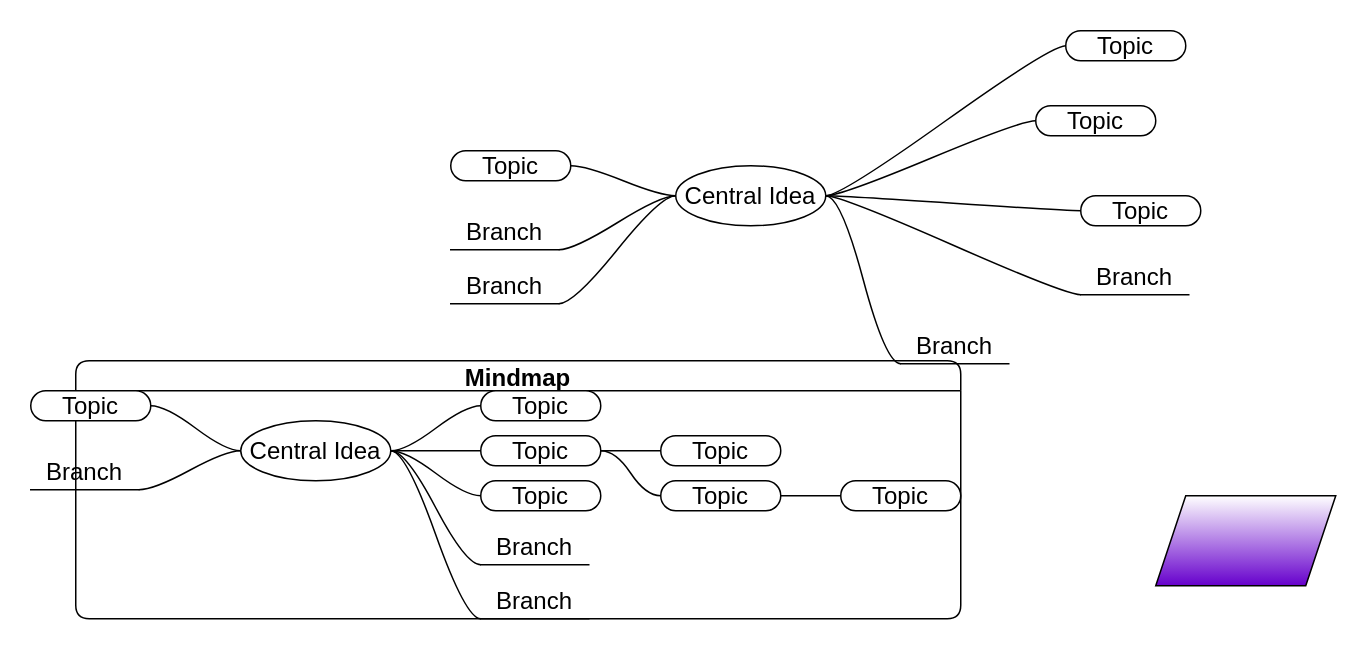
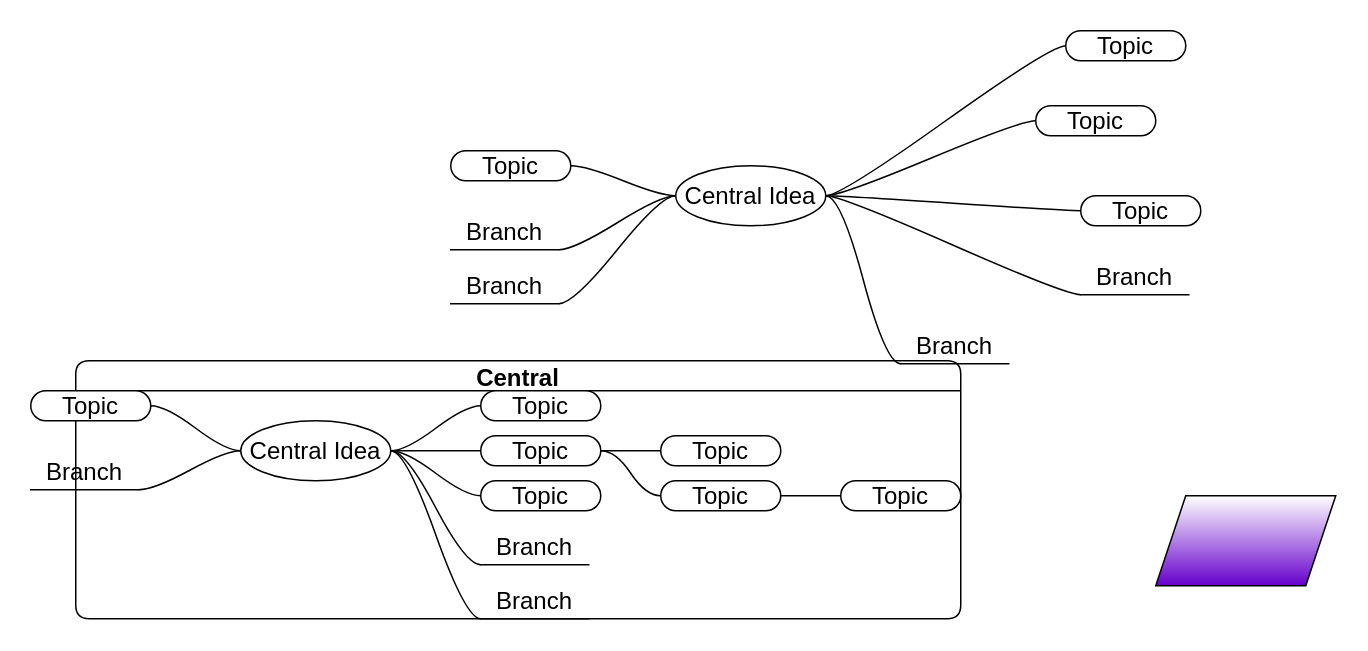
(518, 378) -> (518, 378)
